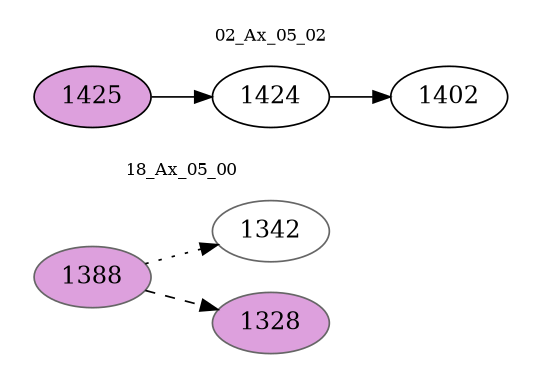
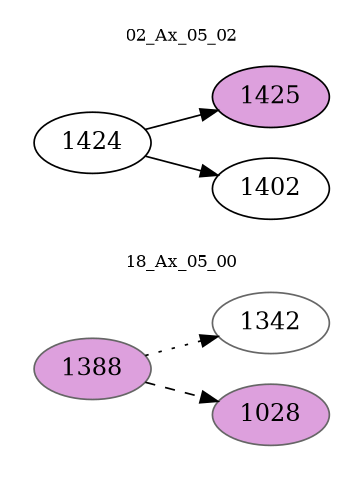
(173, 97) -> (173, 122)
(271, 323) -> (271, 415)
